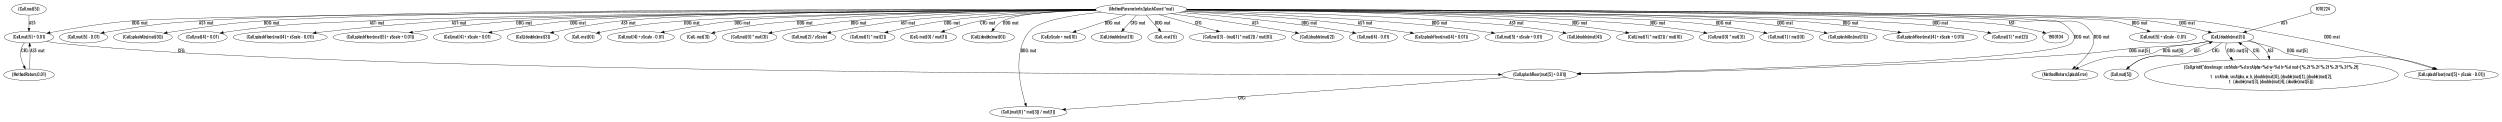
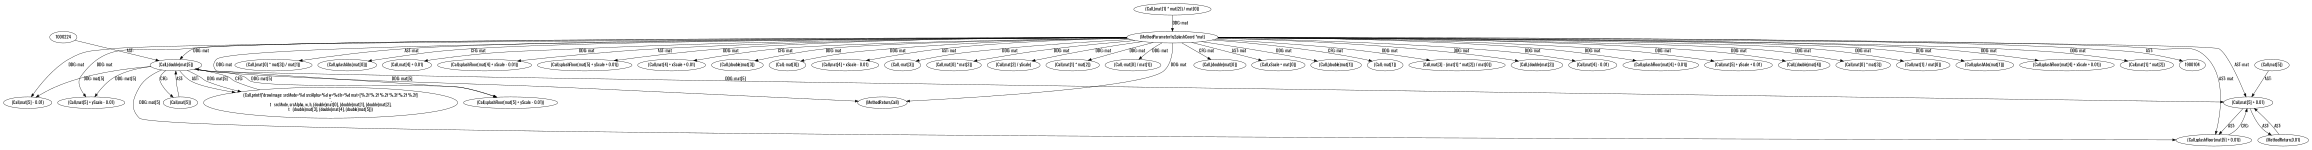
(2323, 9) -> (63, 37)
(1462, 17) -> (1172, 22)
(140, 23) -> (2242, 65)
(206, 23) -> (76, 65)
(272, 23) -> (478, 51)
(377, 23) -> (587, 51)
(578, 23) -> (785, 51)
(629, 23) -> (833, 51)
(742, 23) -> (949, 51)
(908, 23) -> (1103, 51)
(988, 23) -> (1160, 51)
(1011, 23) -> (1207, 51)
(1113, 23) -> (1239, 51)
(1138, 23) -> (1284, 51)
(1163, 23) -> (1336, 51)
(1199, 23) -> (1390, 51)
(1256, 23) -> (1461, 51)
(1365, 23) -> (1593, 51)
(1517, 23) -> (1739, 51)
(2082, 37) -> (2226, 79)
(26, 51) -> (2266, 126)
(38, 51) -> (2278, 126)
(182, 51) -> (2232, 126)
(1029, 51) -> (412, 51)
none -> (120, 74)
none -> (93, 75)
(2065, 75) -> (882, 103)
none -> (1207, 88)
(1286, 93) -> (2240, 125)
